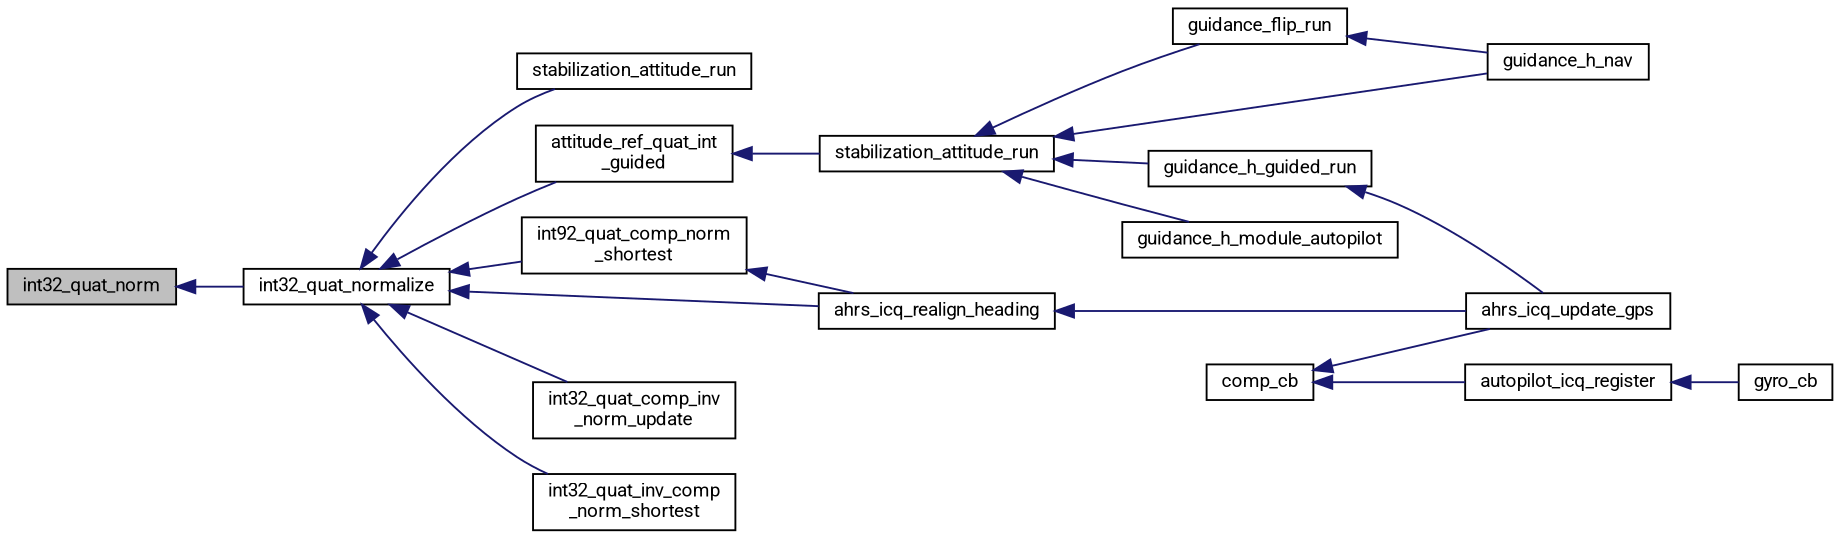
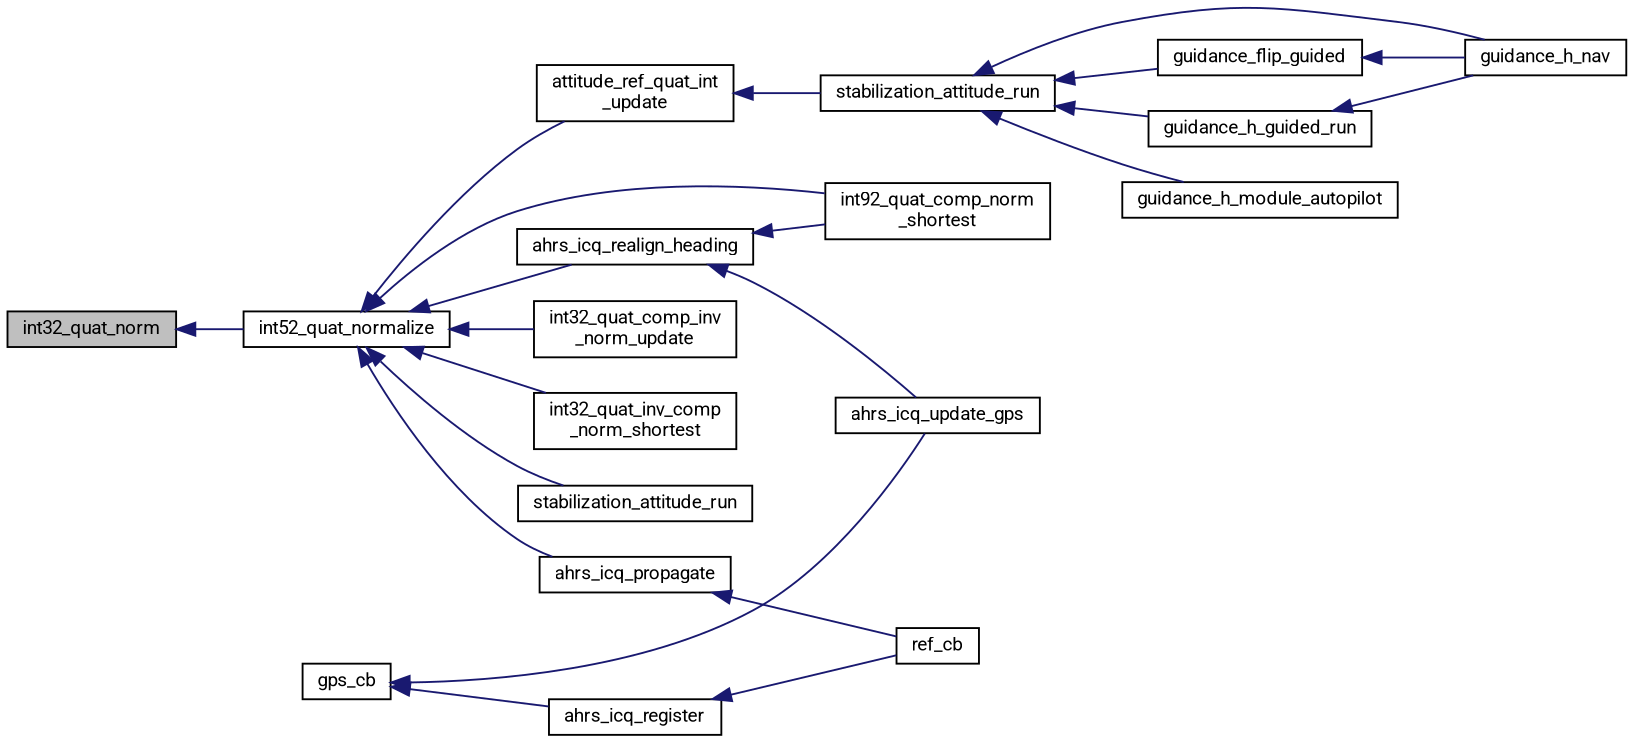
(1260, 26) -> (1260, 58)
(634, 154) -> (635, 93)
(1458, 236) -> (1412, 91)
(810, 284) -> (799, 228)
(347, 287) -> (347, 329)
(1260, 382) -> (347, 681)
(1568, 382) -> (635, 717)
(1786, 382) -> (938, 646)
none -> (635, 575)
